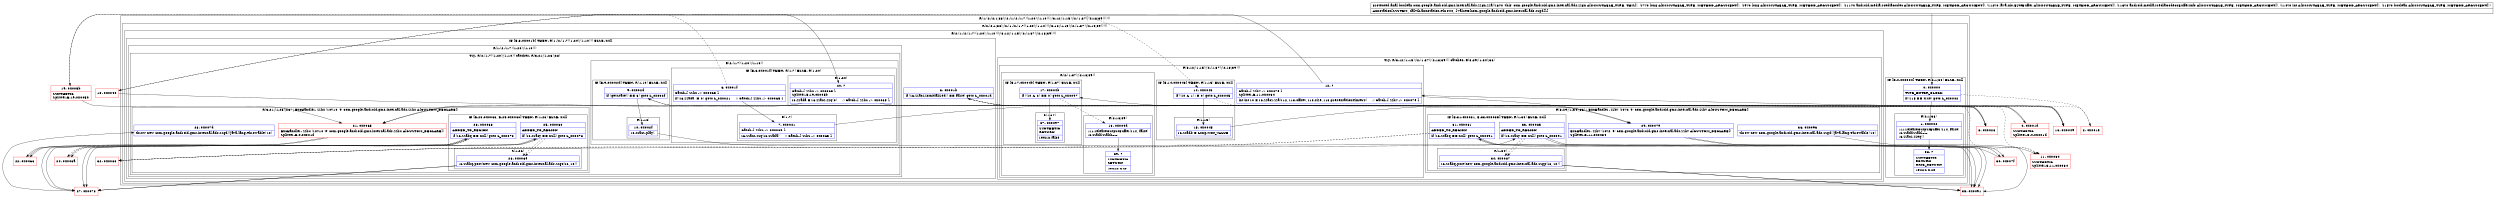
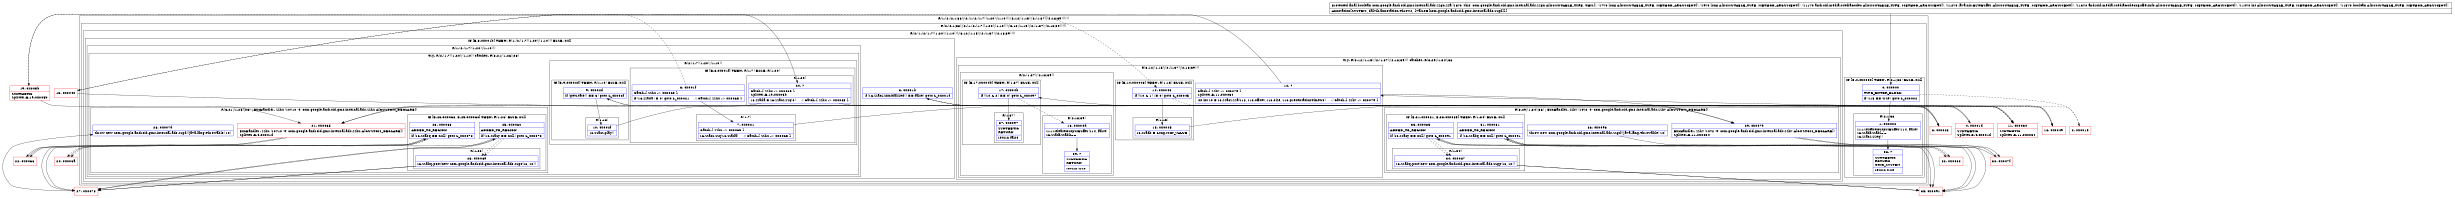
(1749, 103) -> (1701, 103)
(1929, 165) -> (1888, 165)
